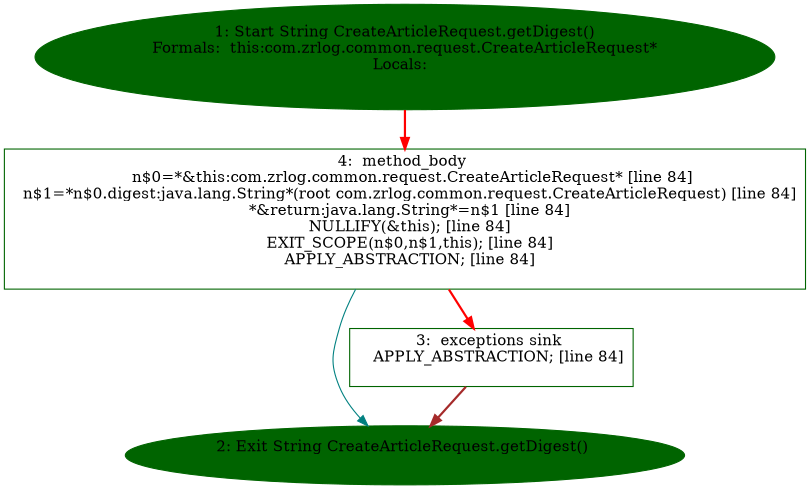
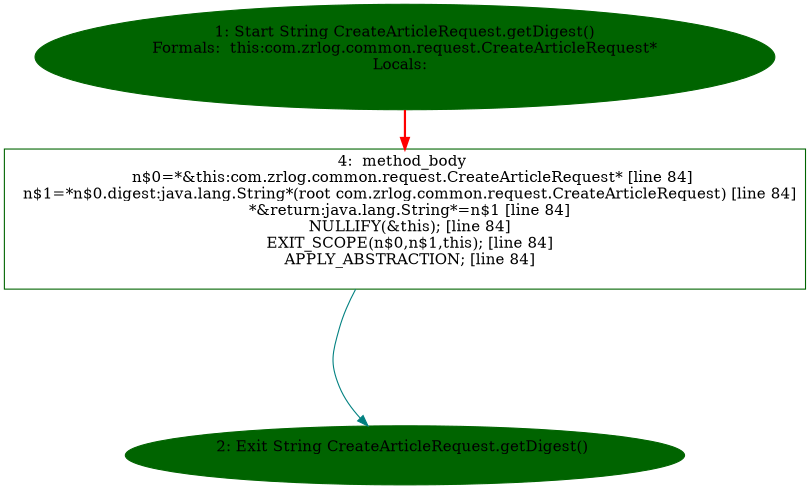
(491, 358) -> none
